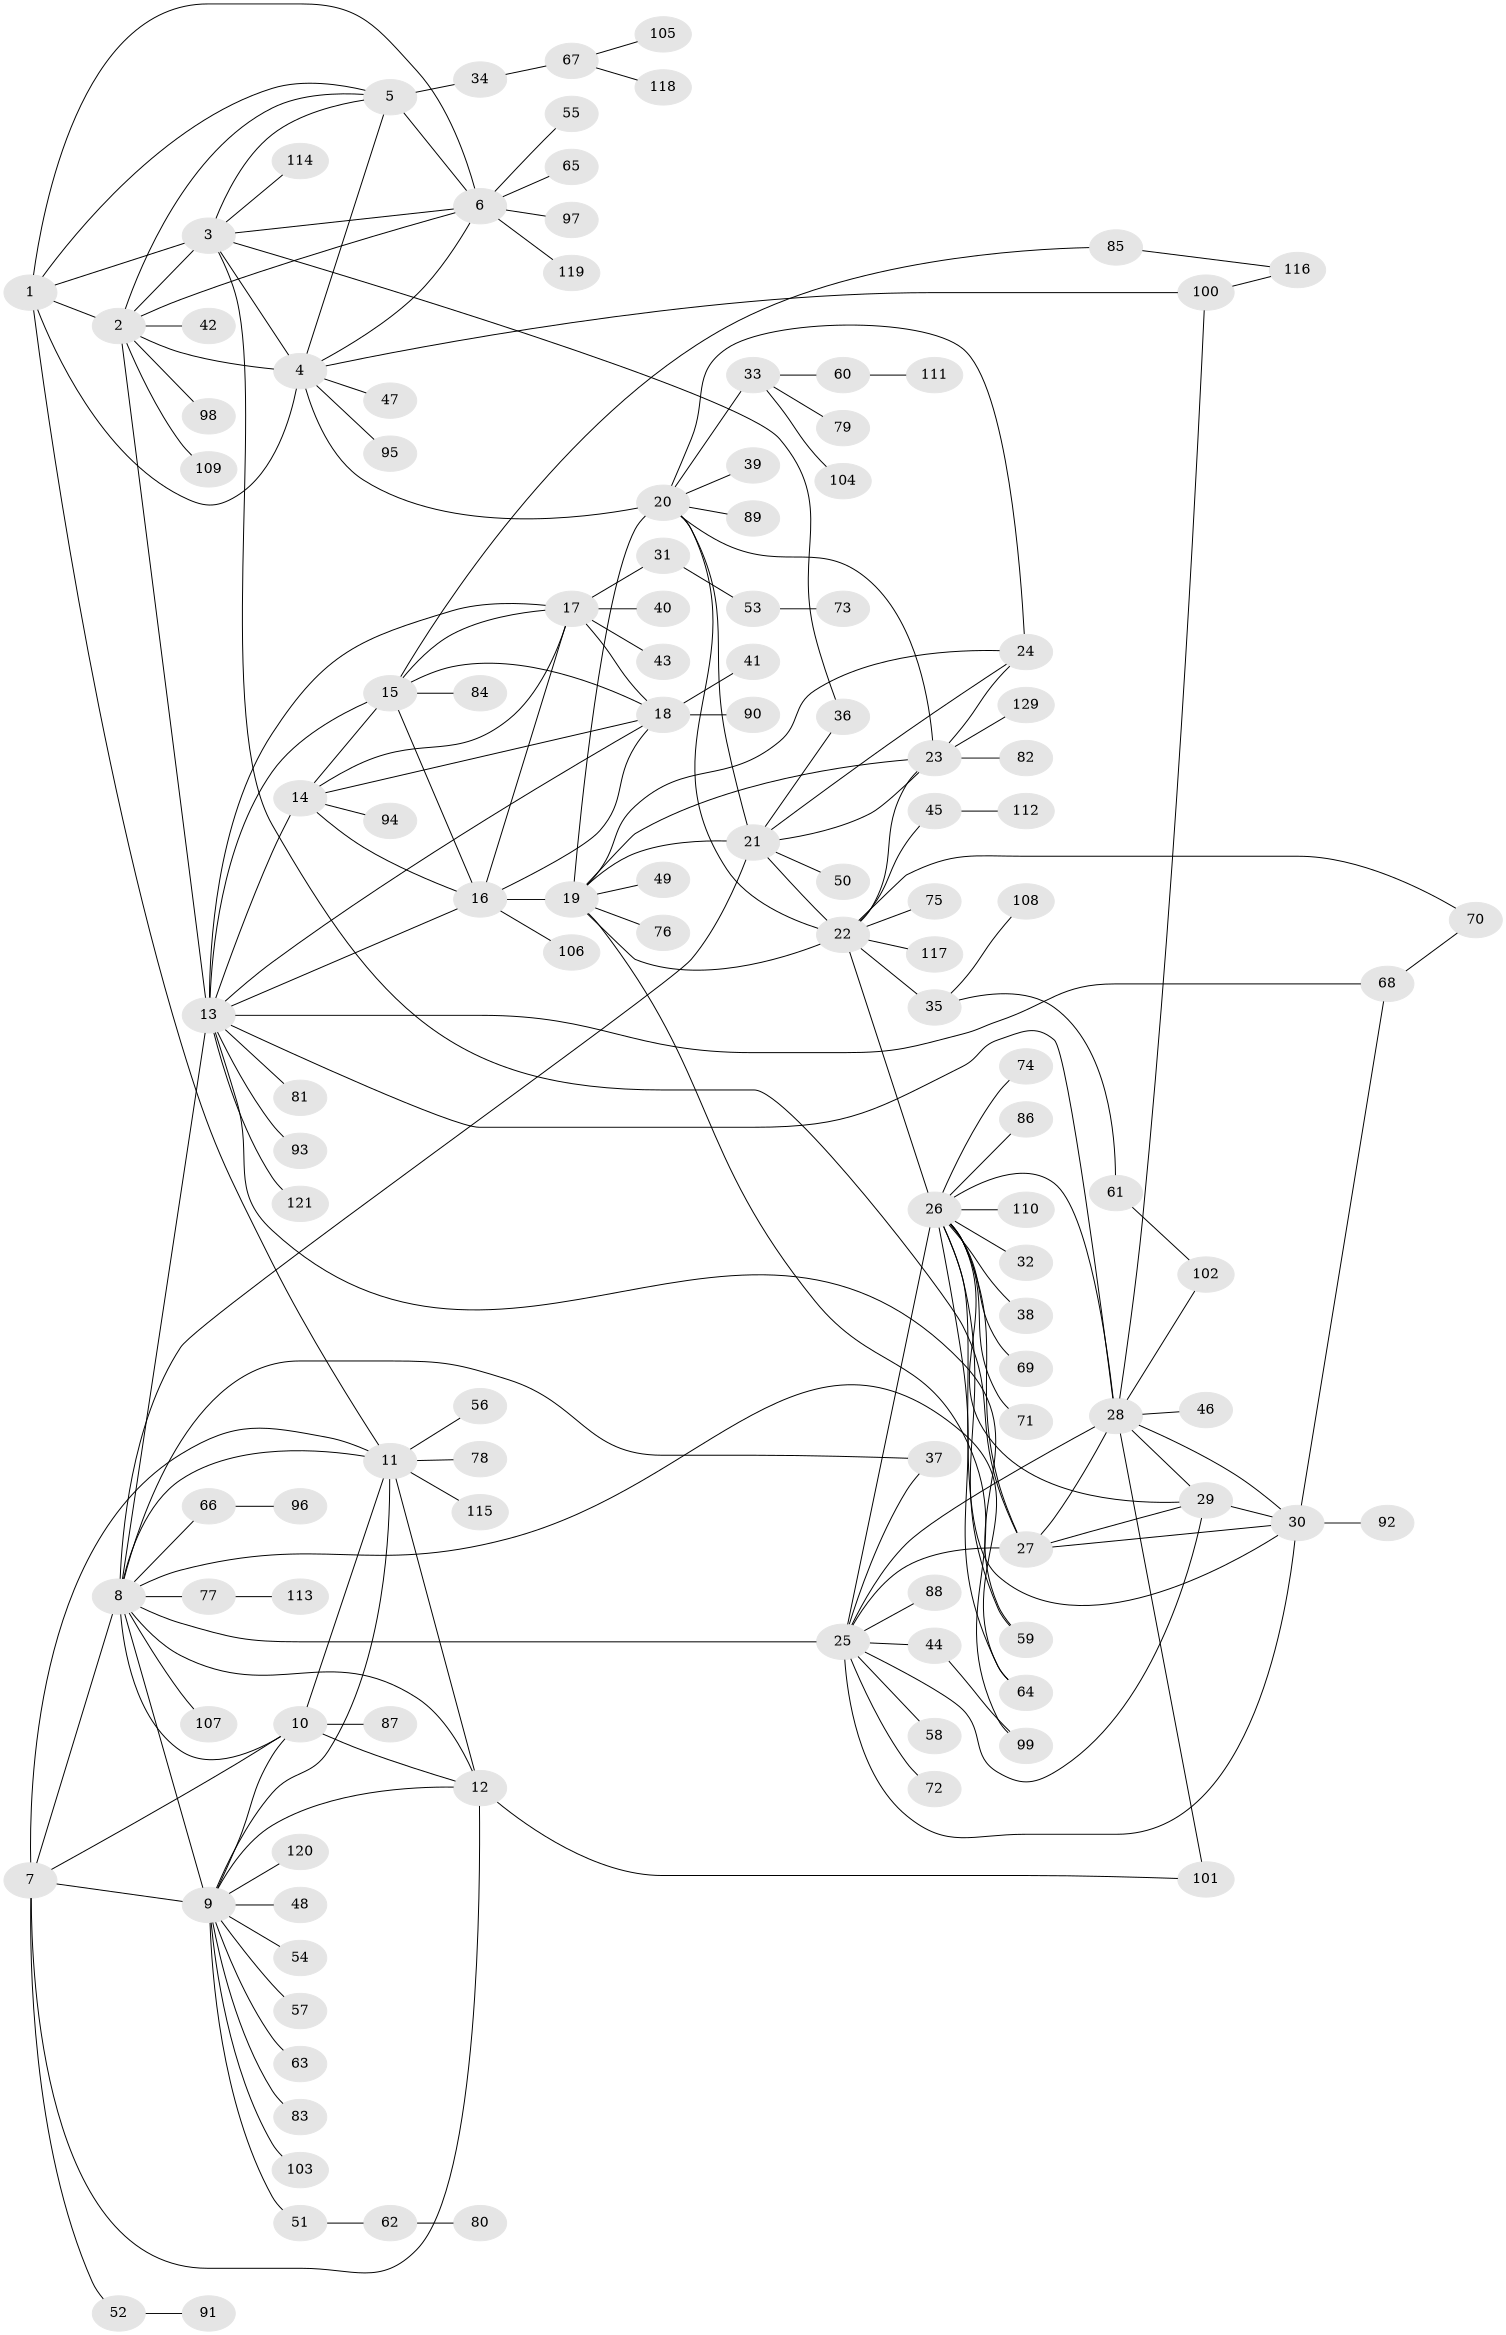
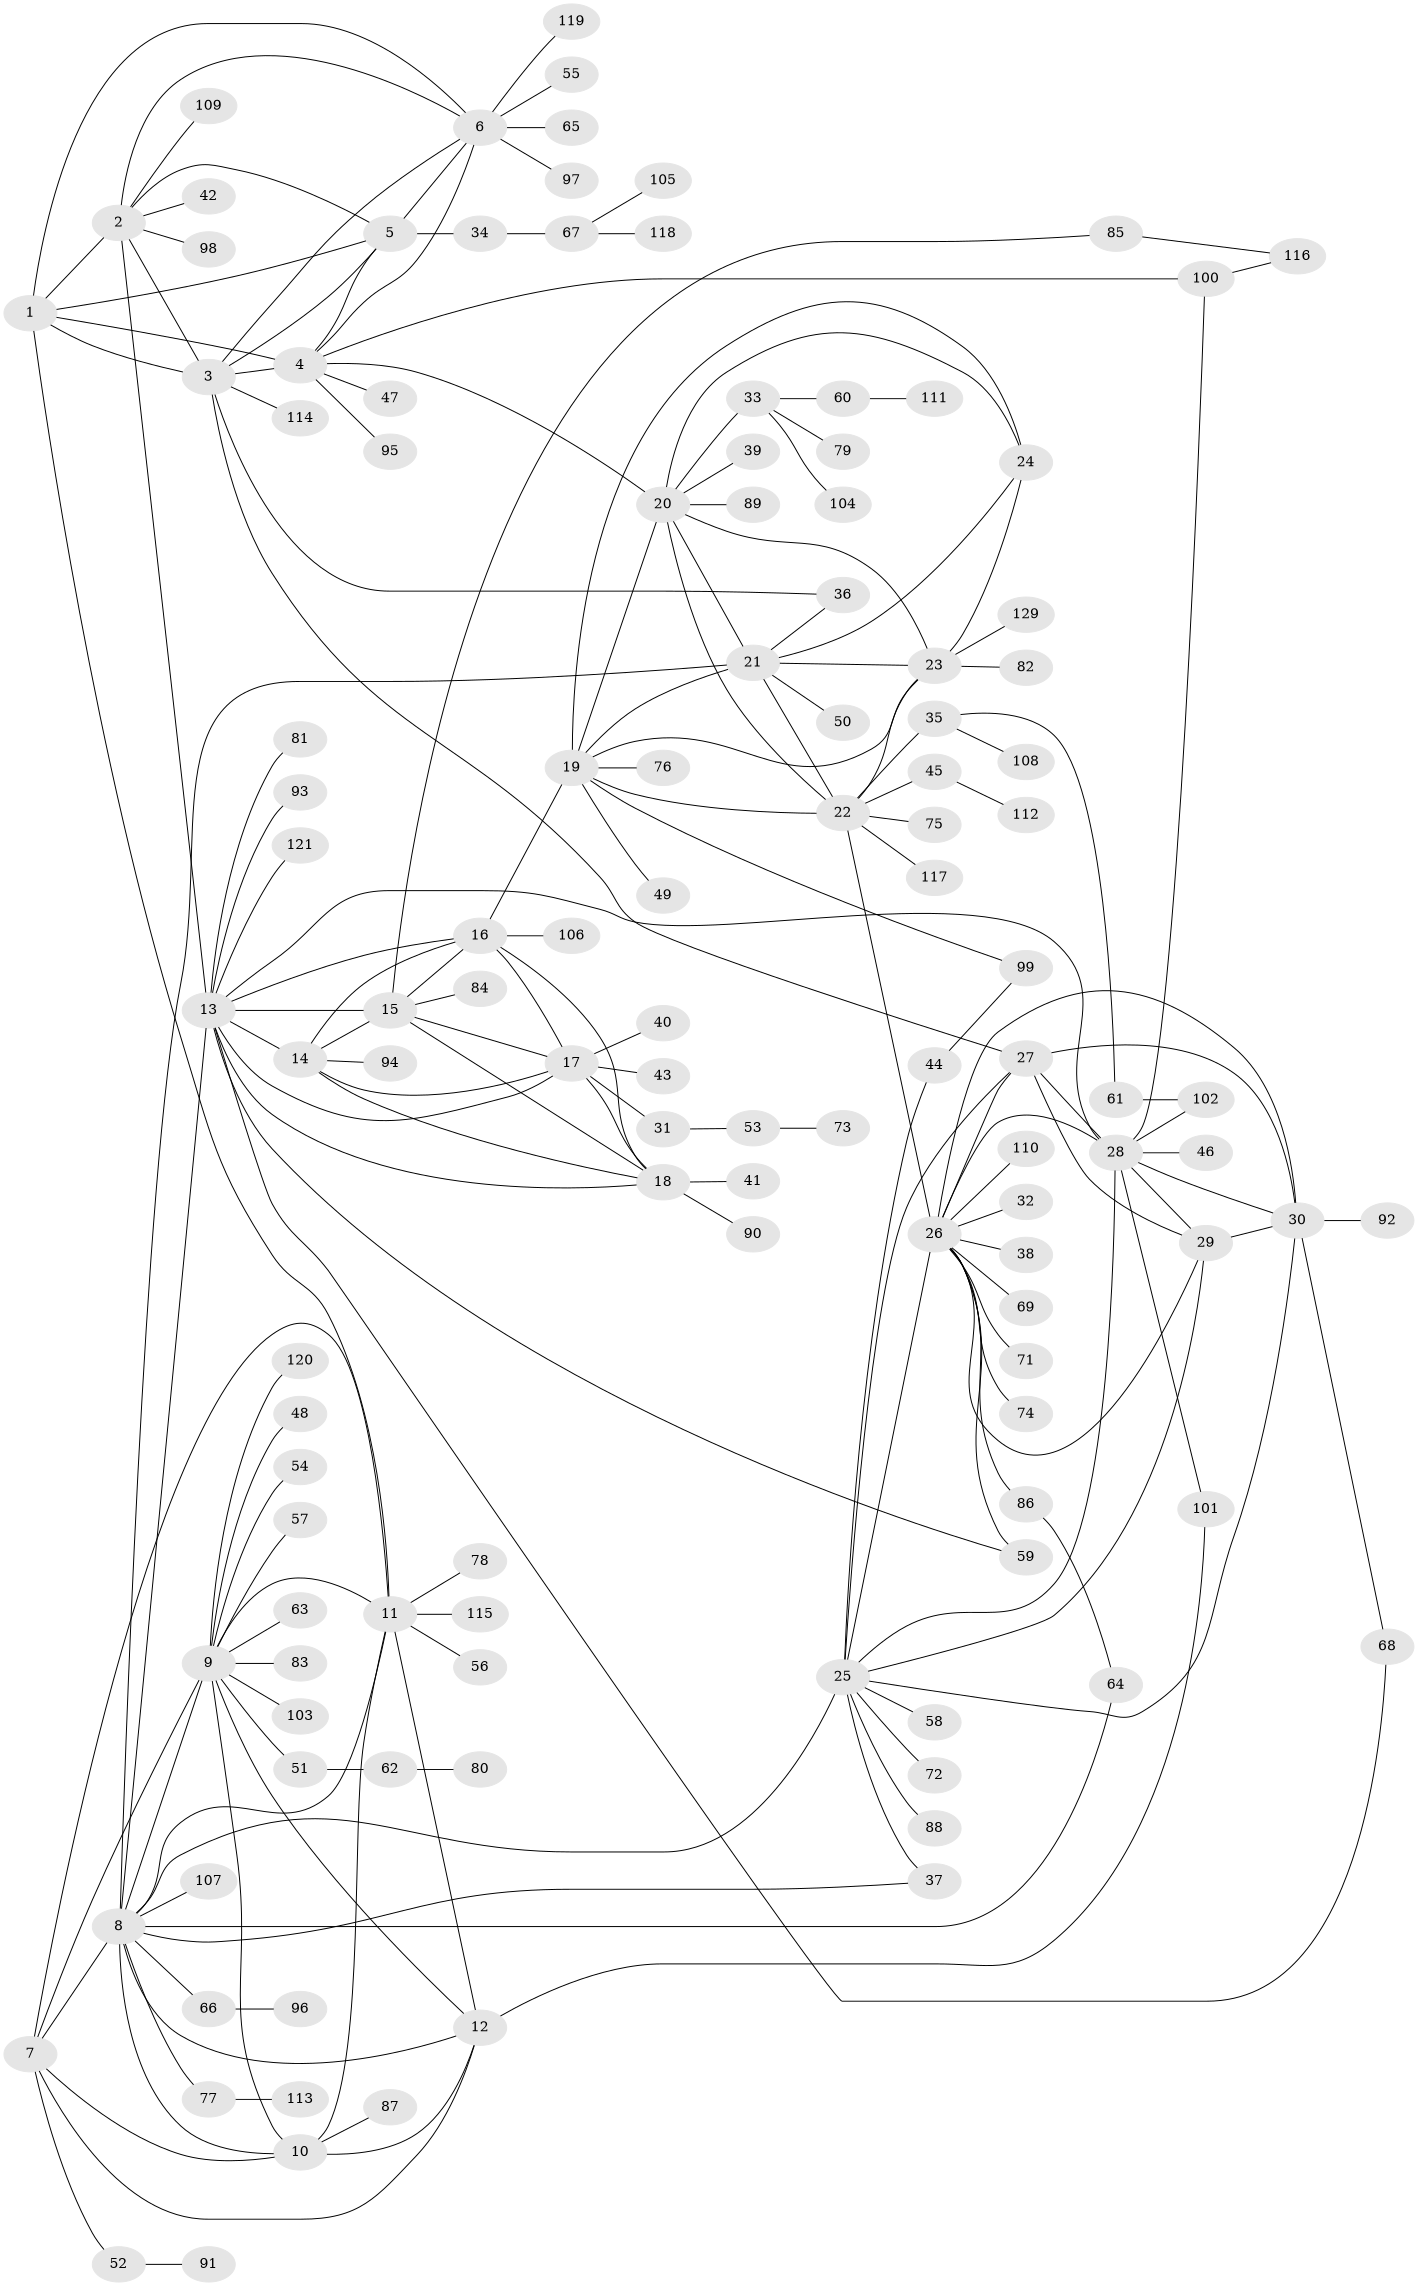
(206, 359) -> none
(1476, 920) -> none
(965, 1515) -> (1086, 1593)
